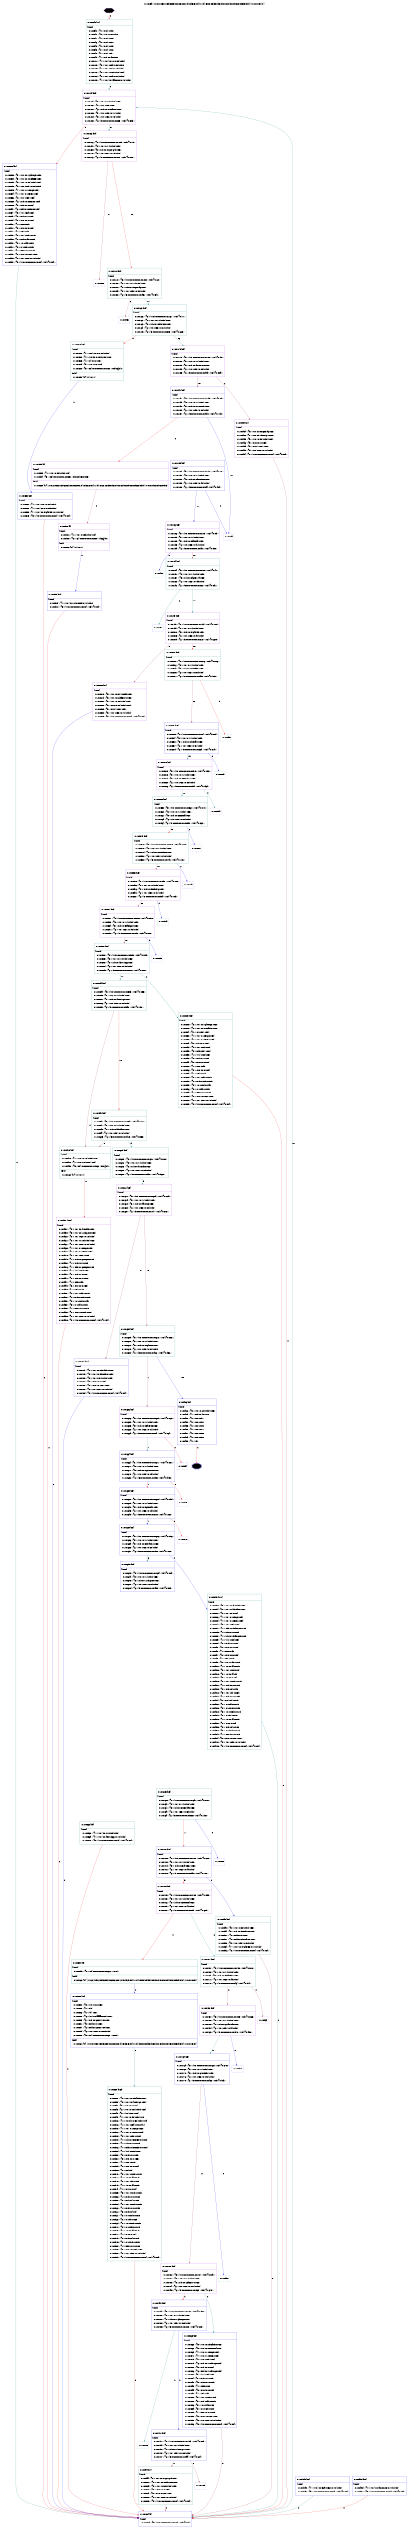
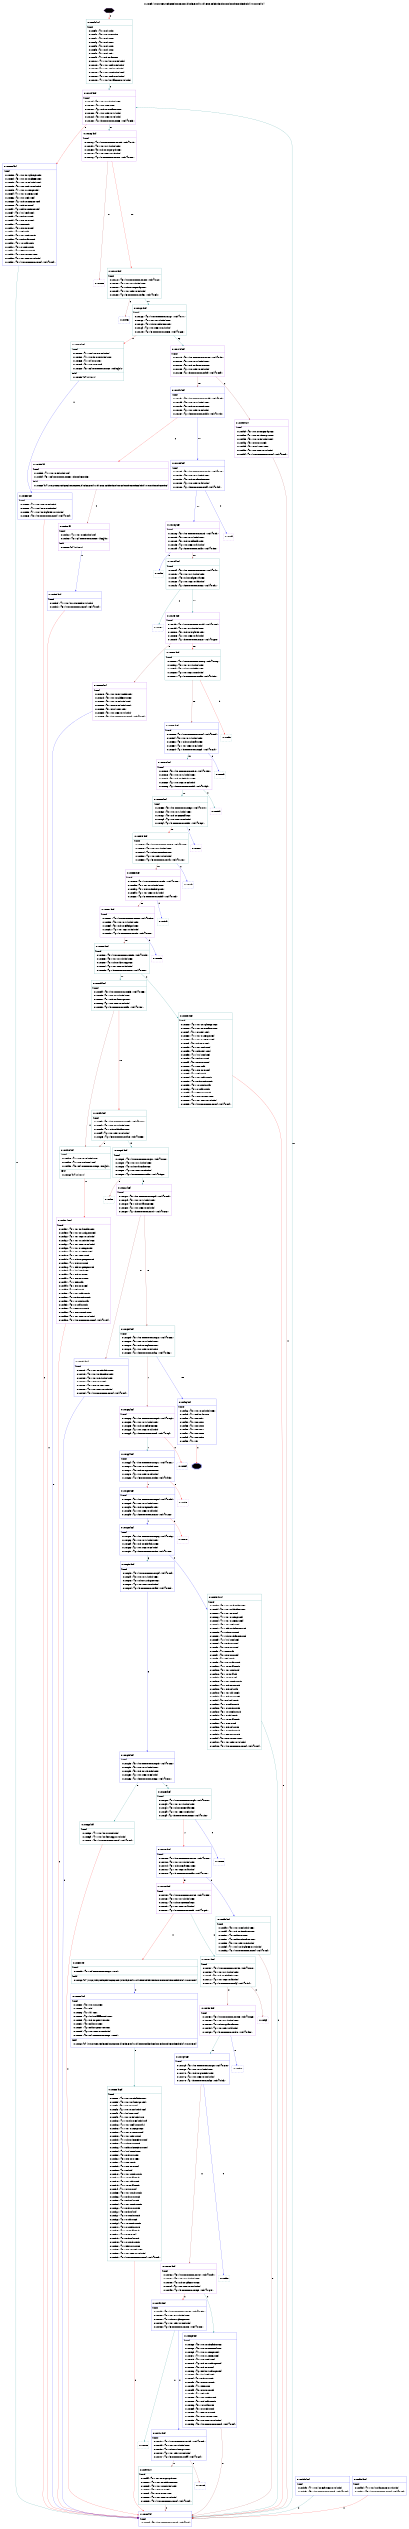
(228, 473) -> (198, 438)
none -> (109, 1200)
none -> (147, 1767)
